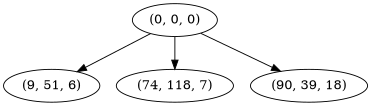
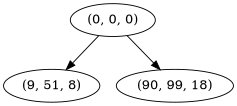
(52, 86) -> (52, 86)
(175, 86) -> none
(309, 86) -> (175, 86)
